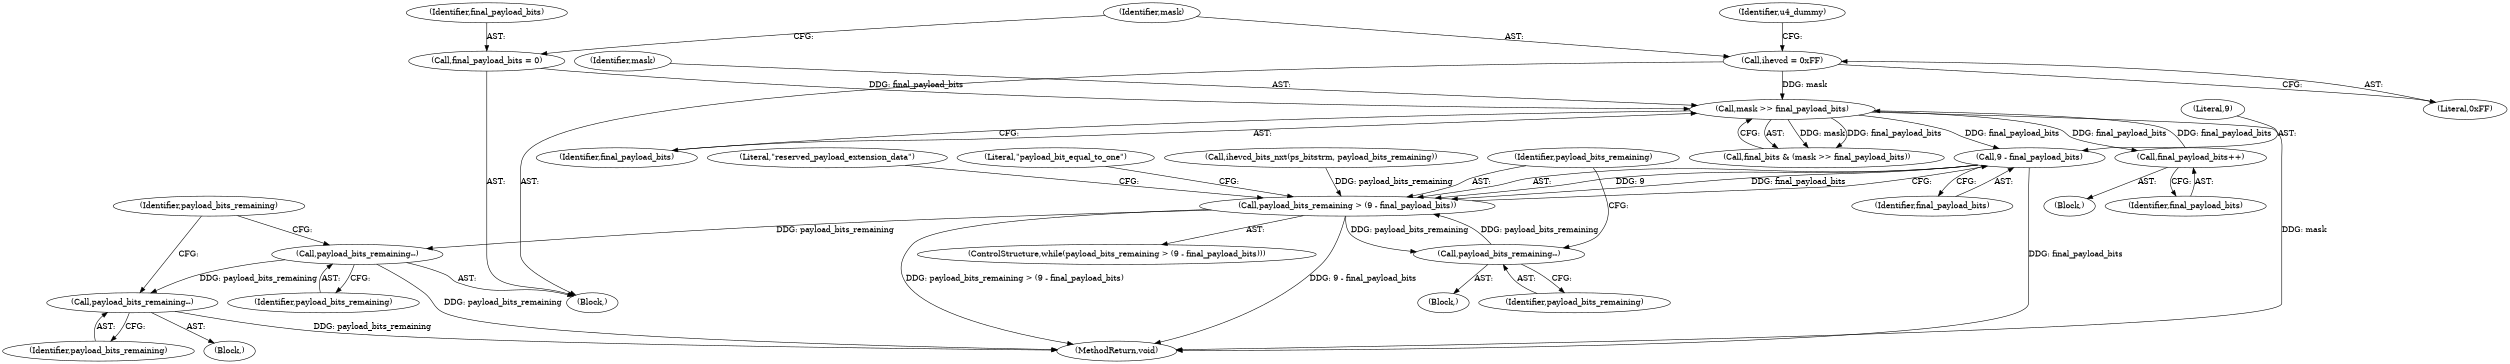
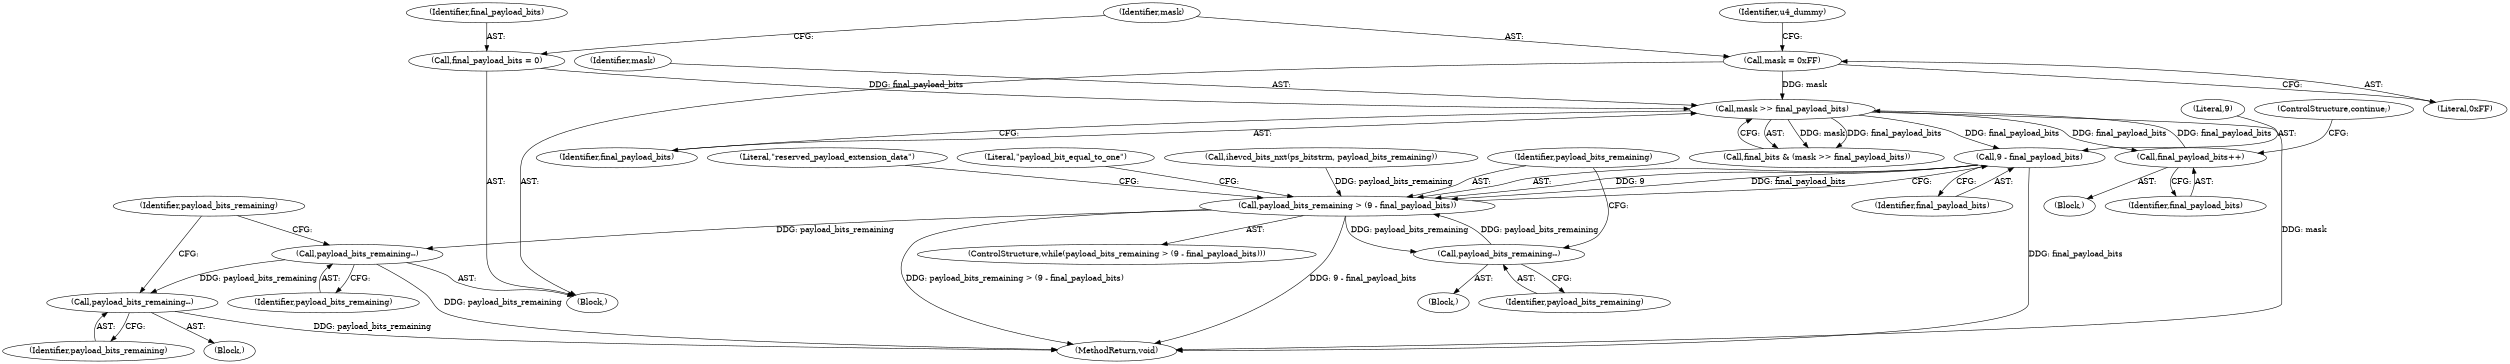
(1782, 61) -> (1782, 61)
none -> (2334, 109)
